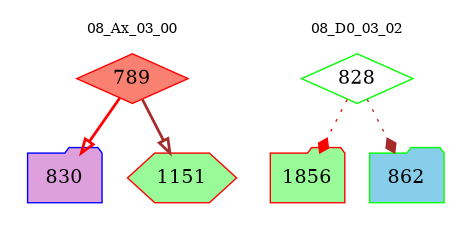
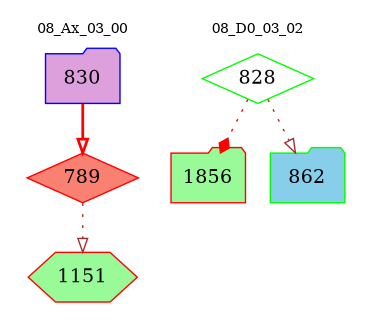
(377, 119) -> (278, 120)
(104, 120) -> (83, 121)
(153, 120) -> (83, 221)
